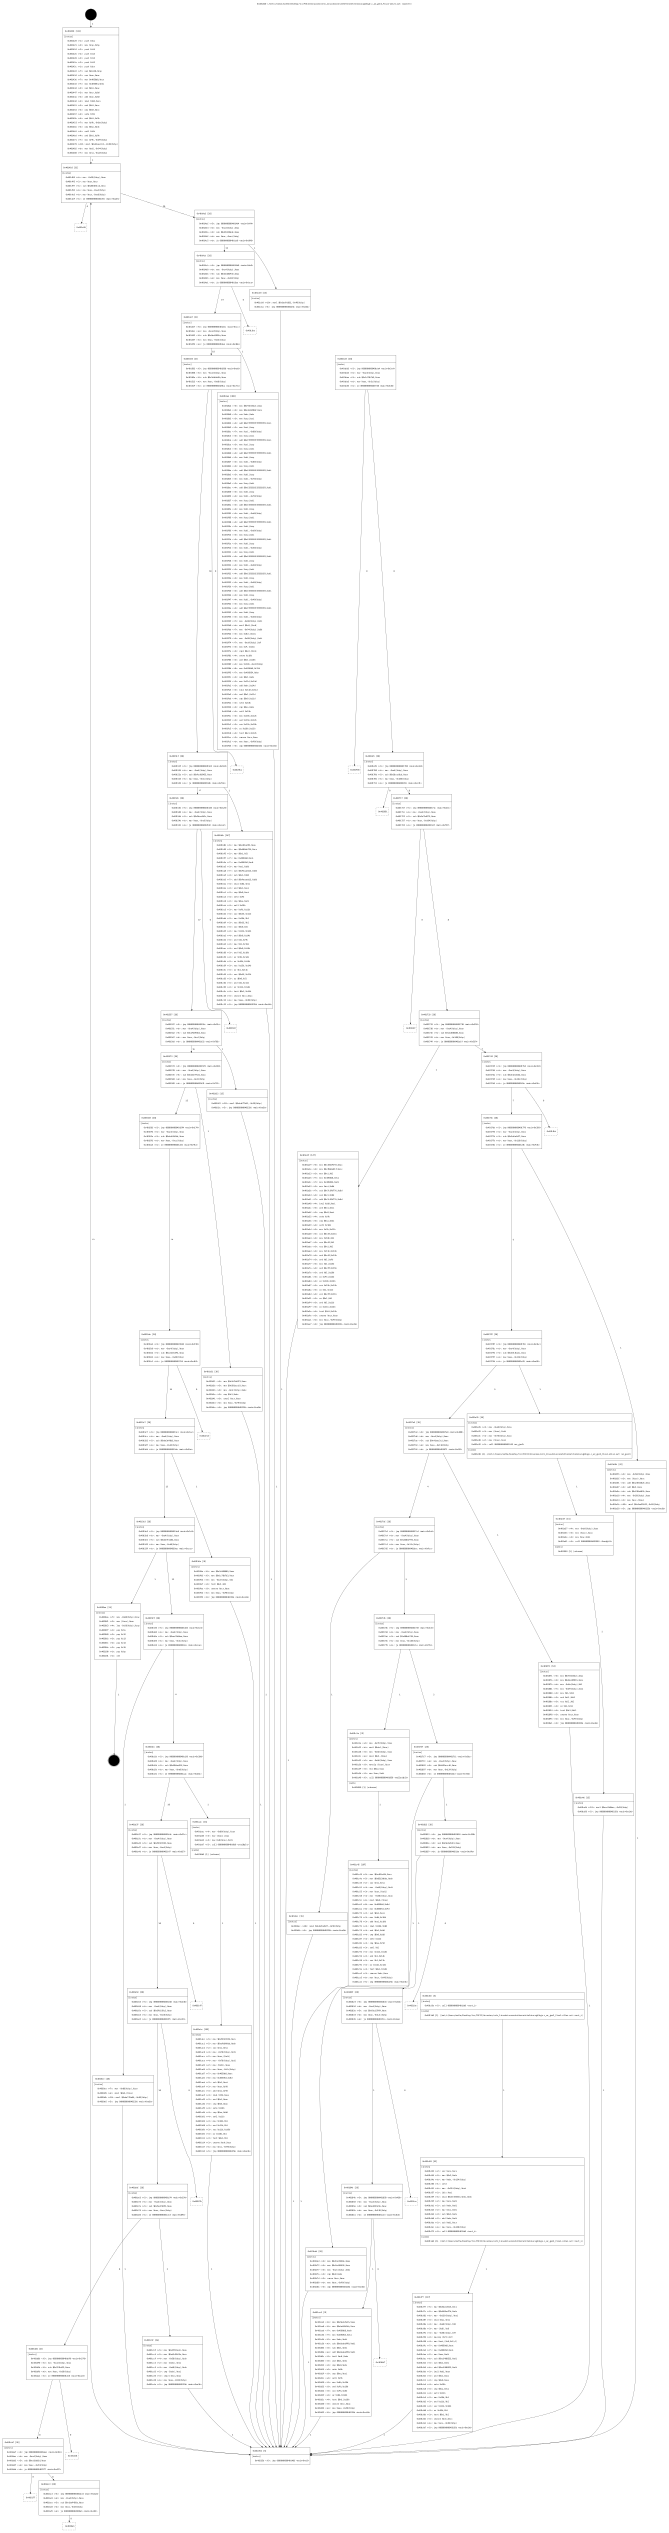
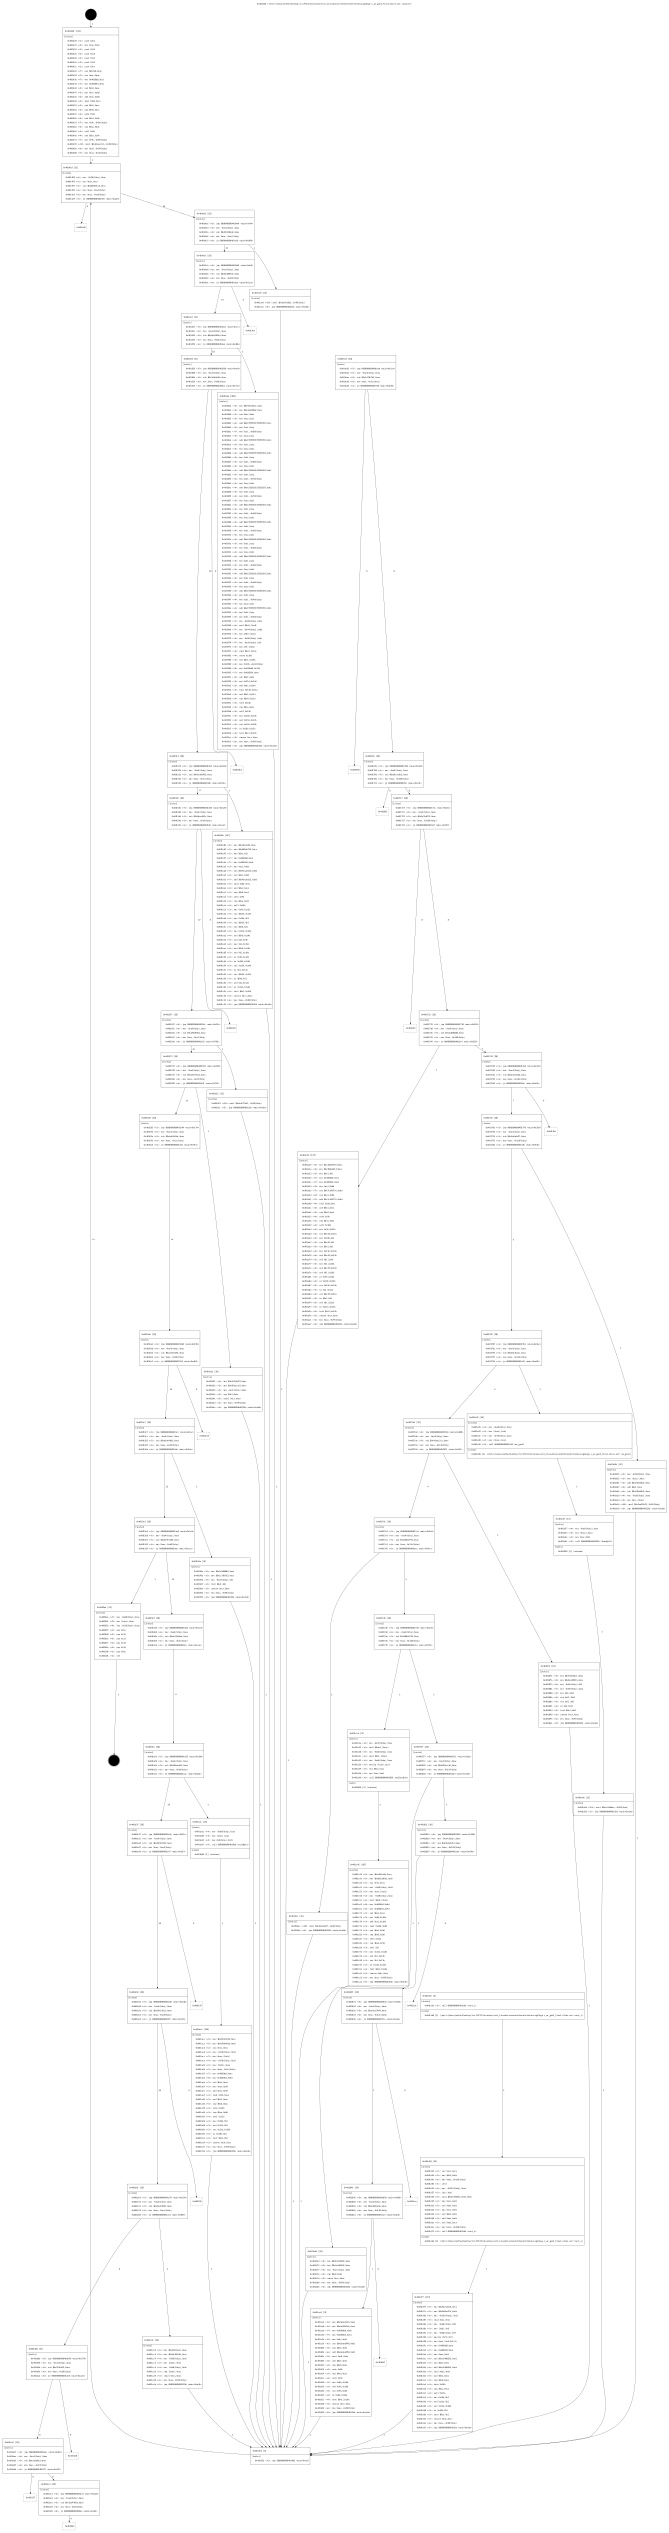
(123, 2090) -> none
